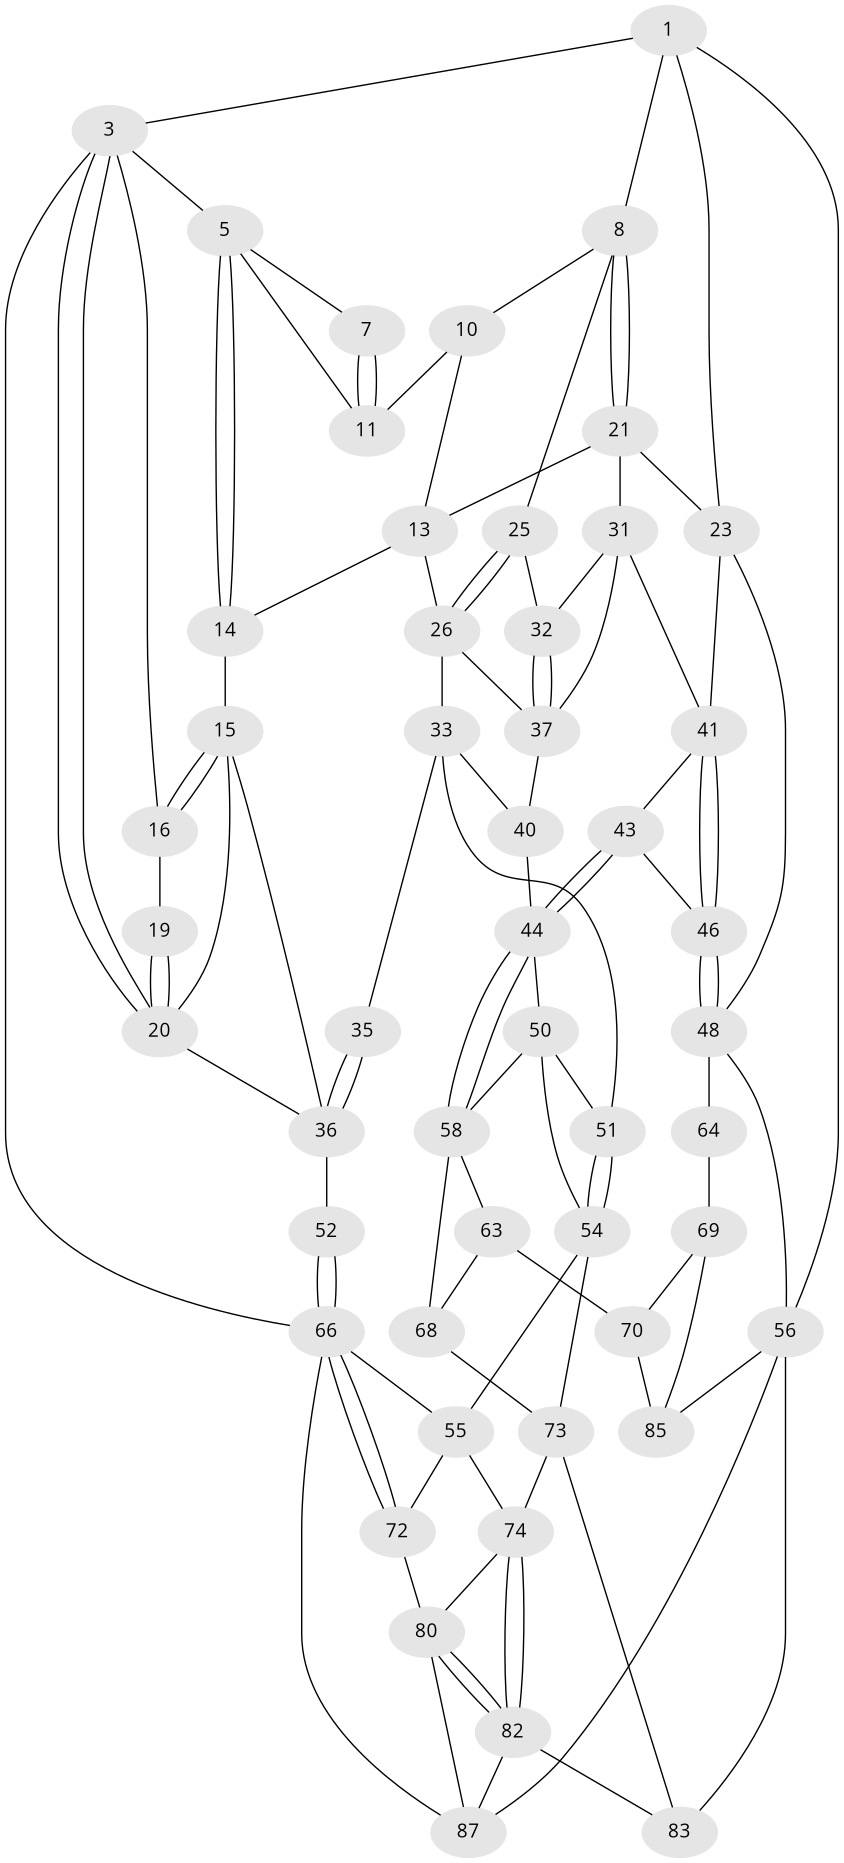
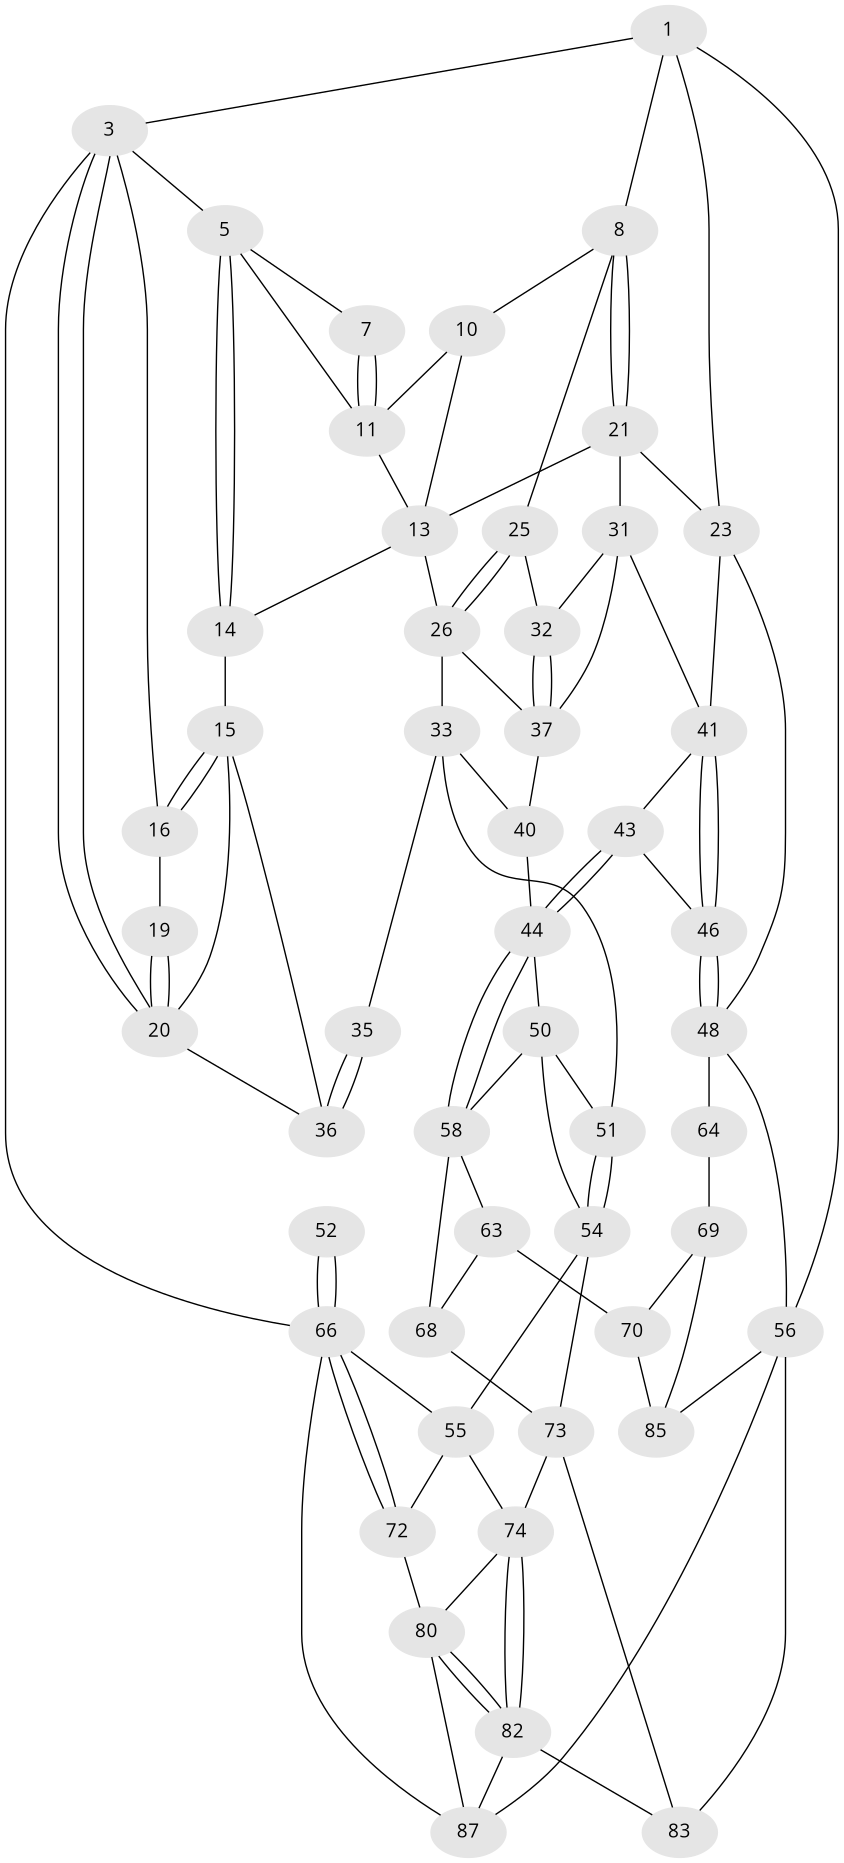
none -> (393, 481)
(327, 1182) -> none
